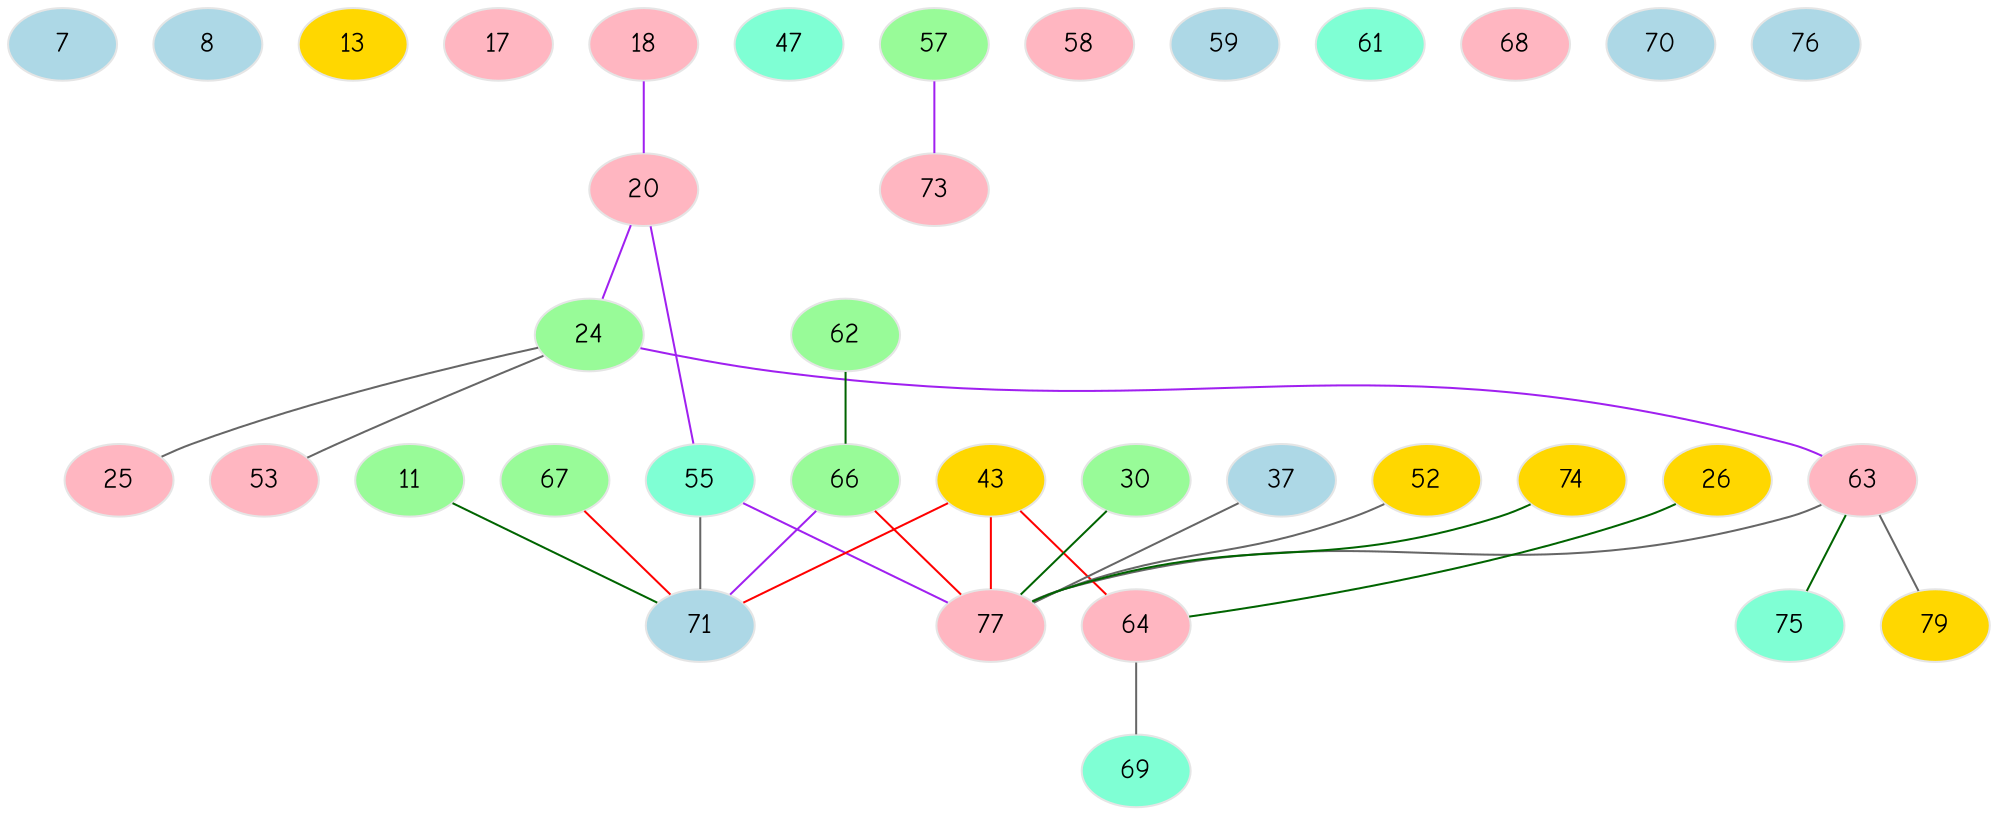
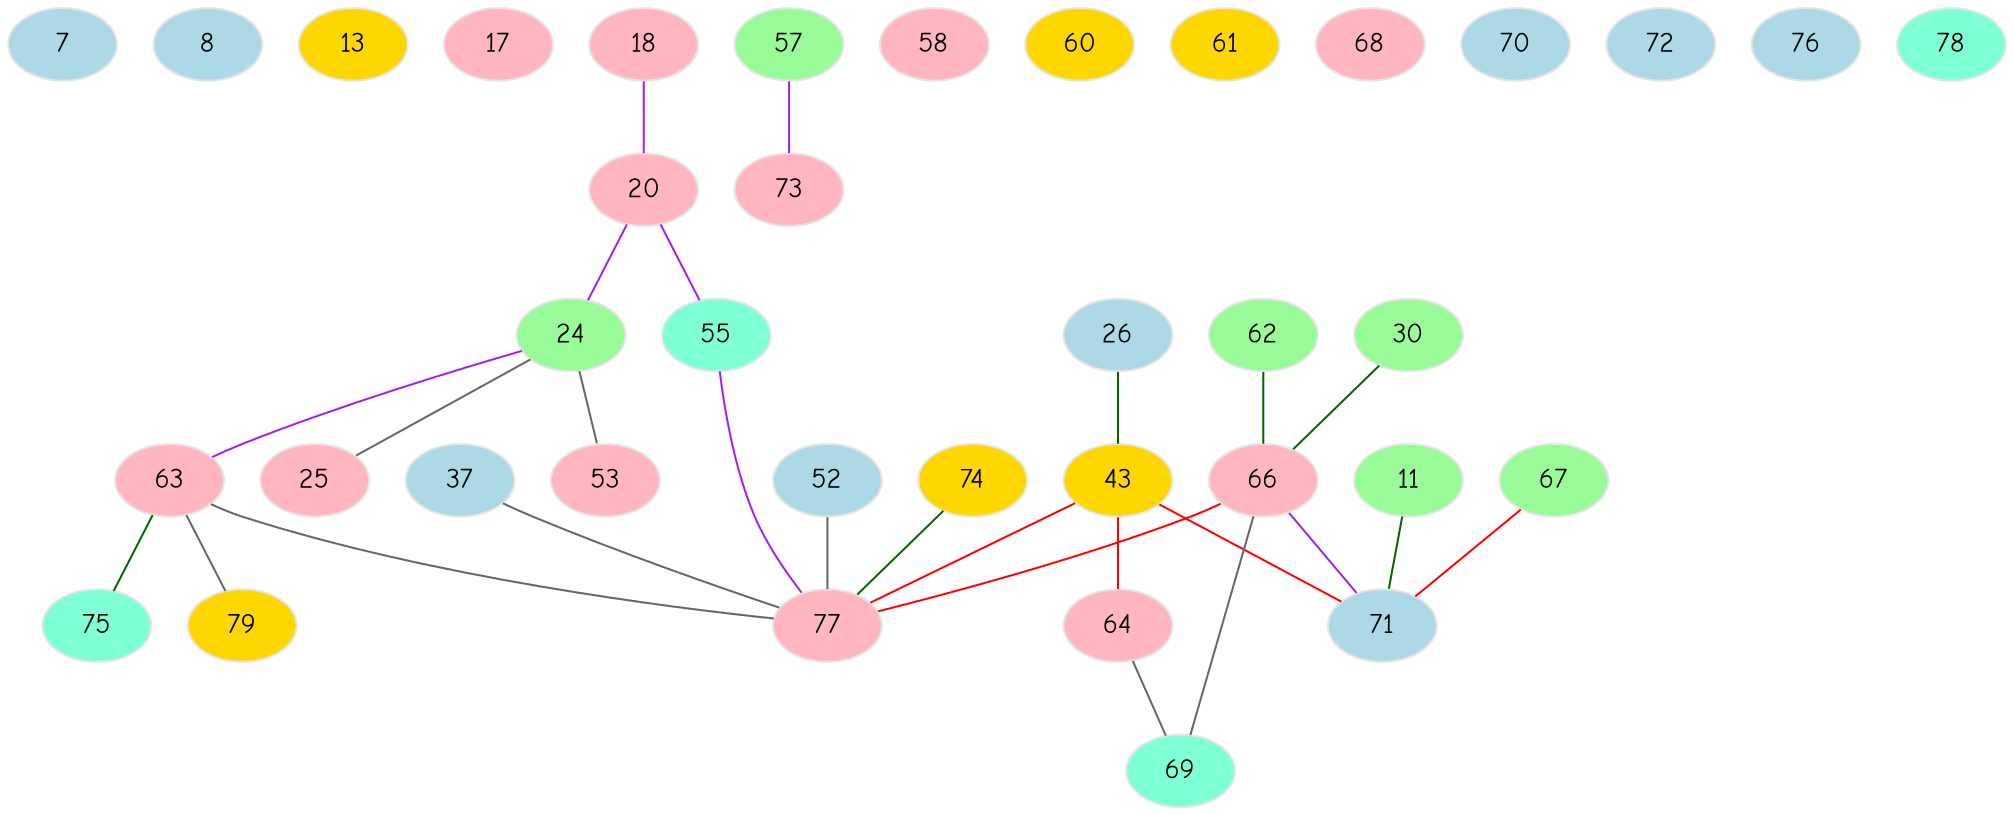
(789, 44) -> none
none -> (1080, 44)
(1225, 44) -> none
(1370, 44) -> (1225, 44)
none -> (1661, 44)
none -> (1951, 44)
(846, 480) -> (1263, 480)
(1427, 480) -> (827, 480)
(1717, 480) -> (1118, 335)
(1072, 544) -> (1336, 407)
(700, 553) -> none
(1436, 573) -> (1118, 408)
none -> (1222, 626)
